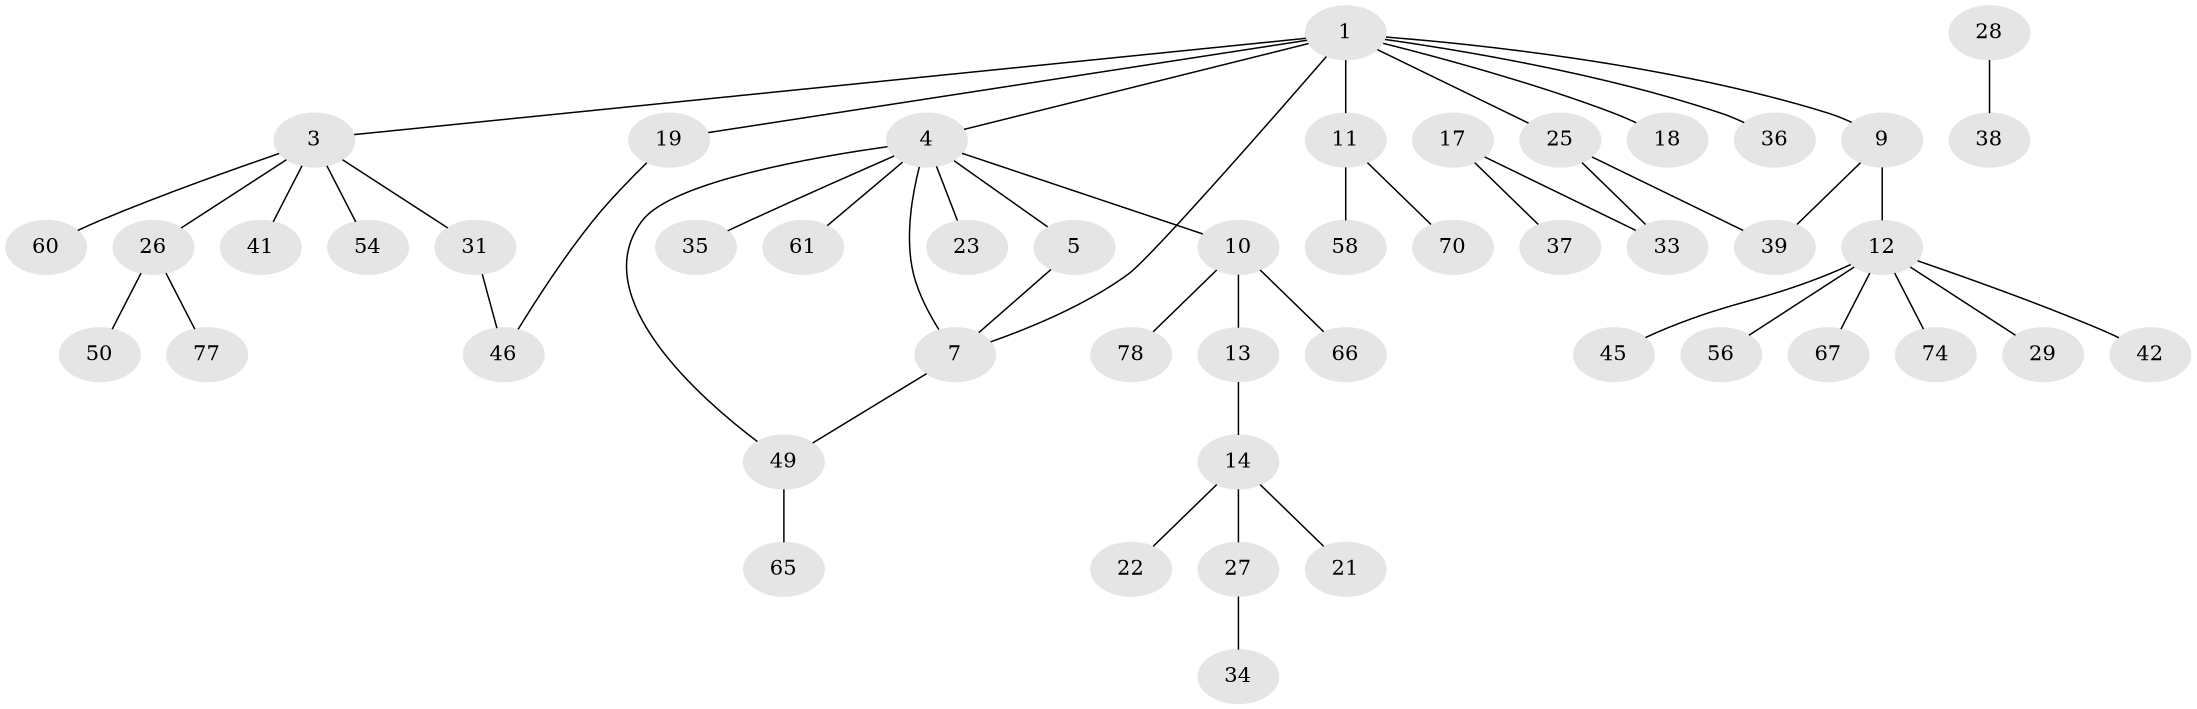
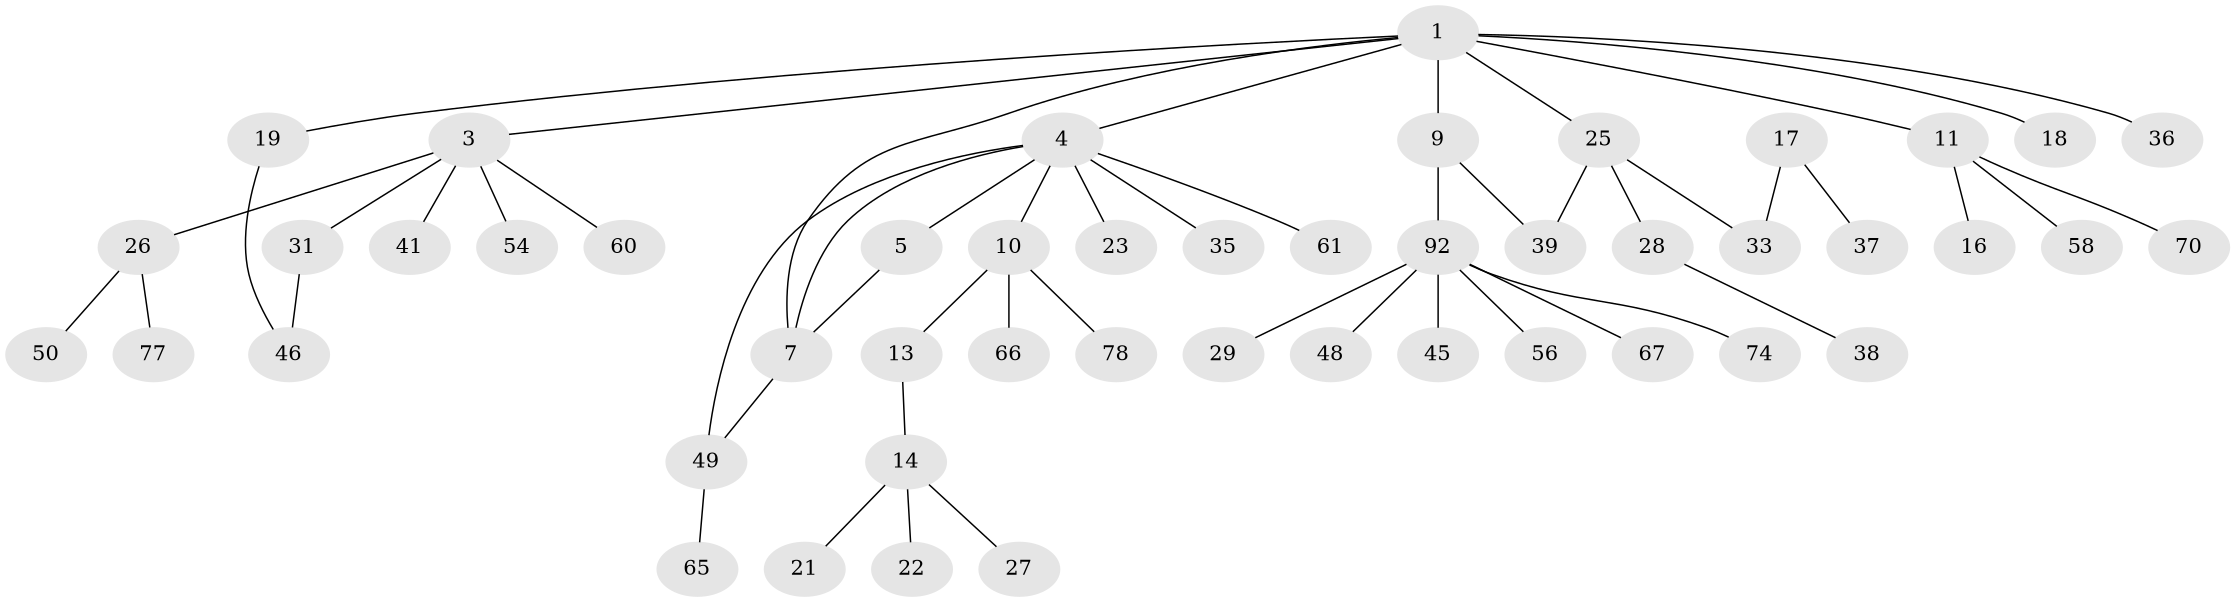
none -> (1626, 194)
(1882, 247) -> (1438, 247)
none -> (1975, 247)
(2150, 355) -> (1331, 355)
(1238, 677) -> none
